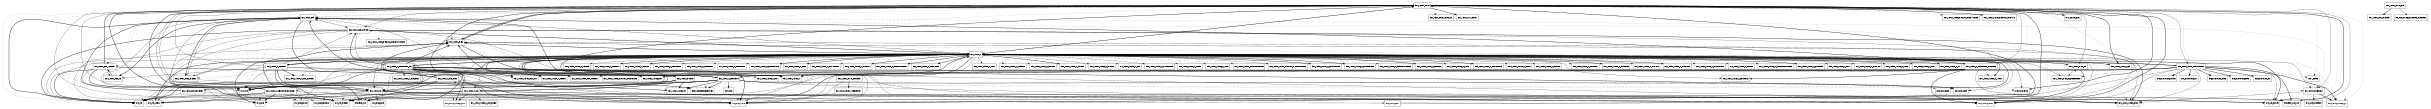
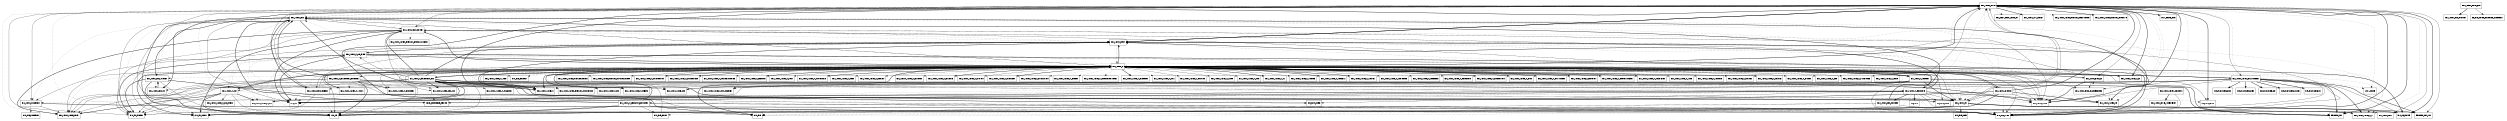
(220, 51) -> (319, 48)
(396, 55) -> (739, 44)
(906, 58) -> (1330, 70)
(462, 66) -> none
(1585, 67) -> (909, 79)
(527, 71) -> (549, 85)
(2041, 74) -> (2388, 13)
(585, 79) -> none
(301, 97) -> (1489, 109)
